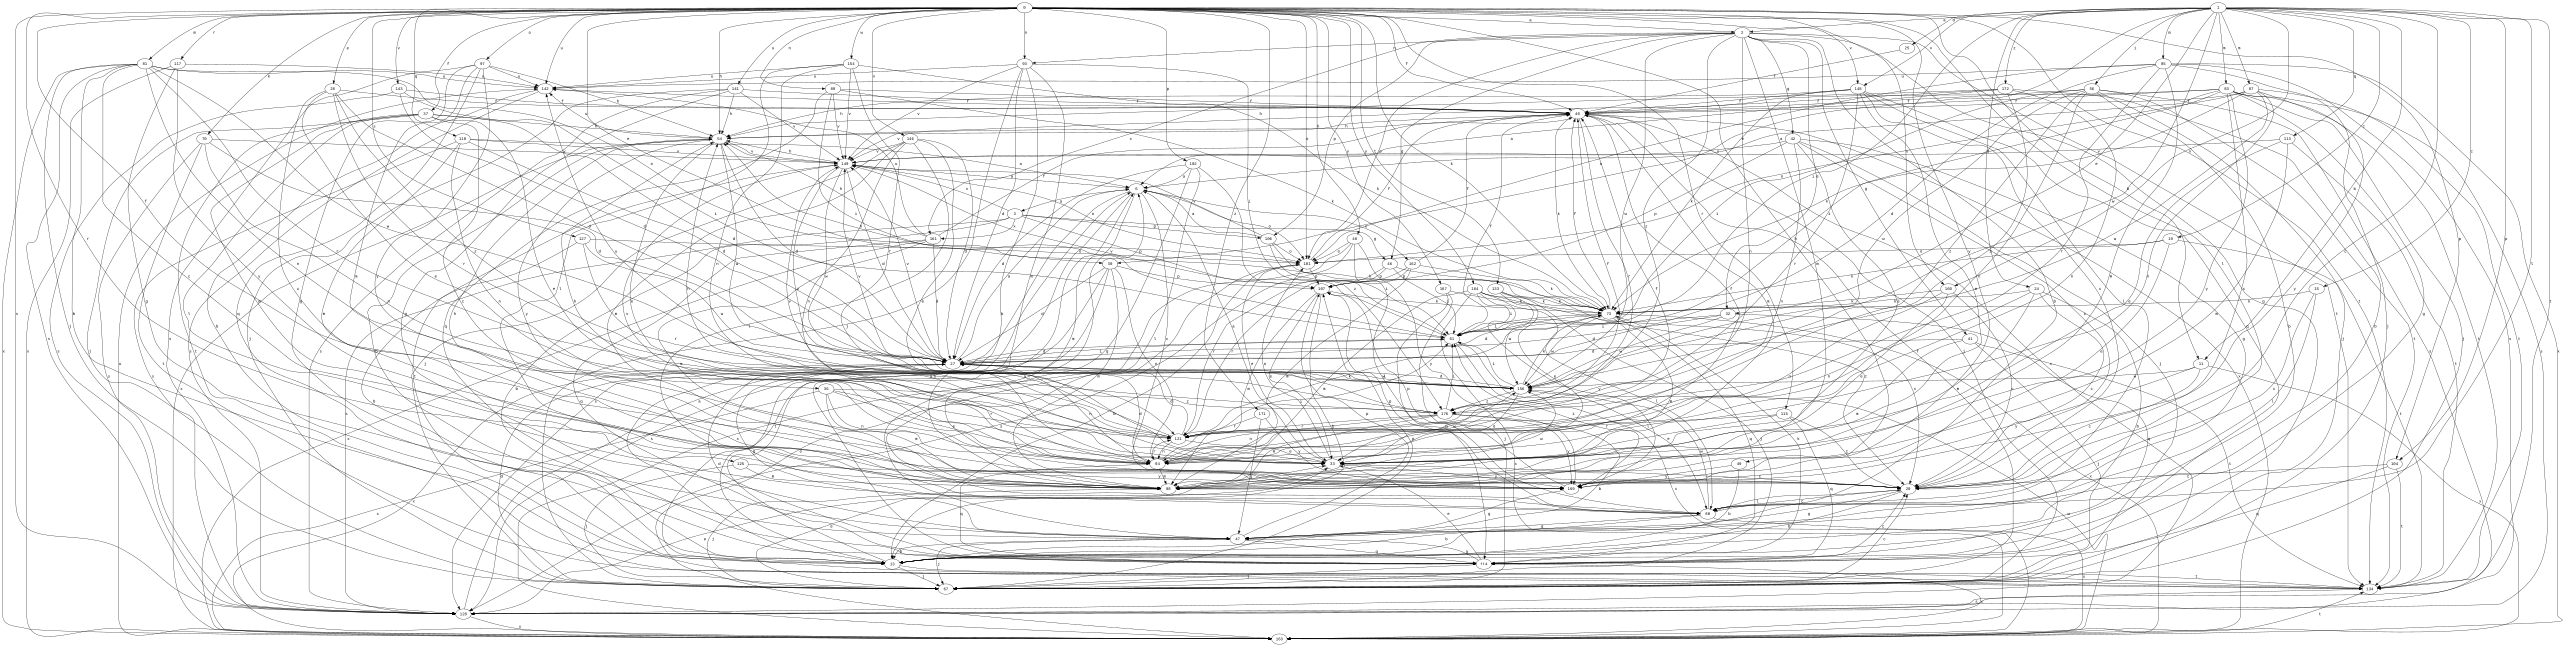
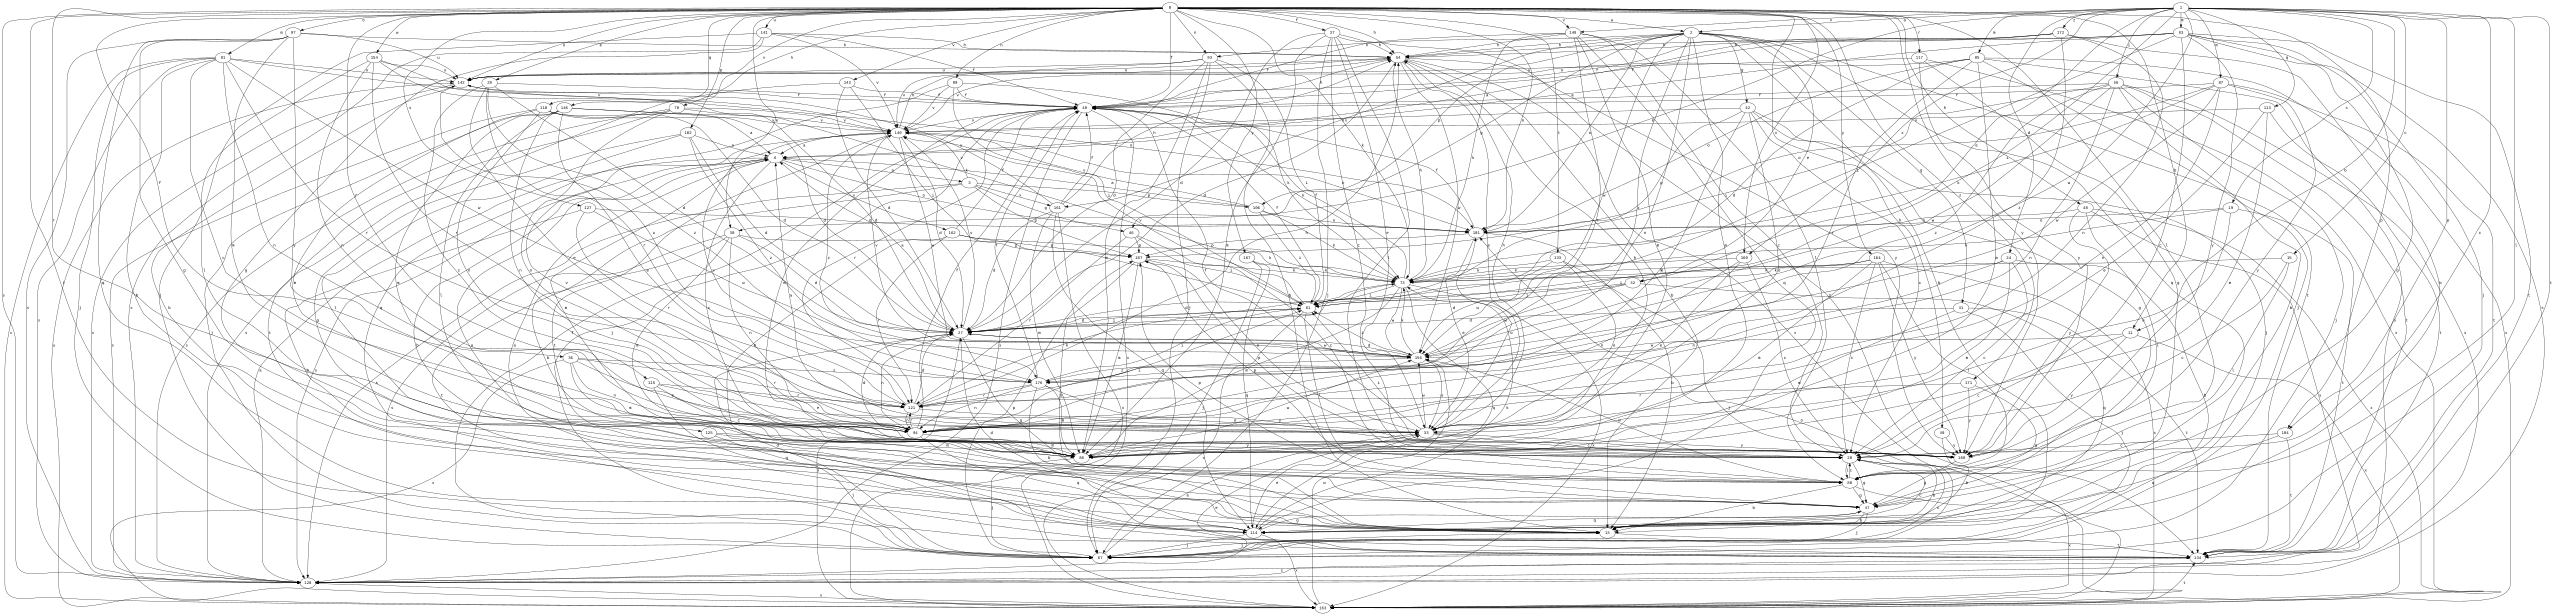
none -> (1553, 44)
(1907, 48) -> none
